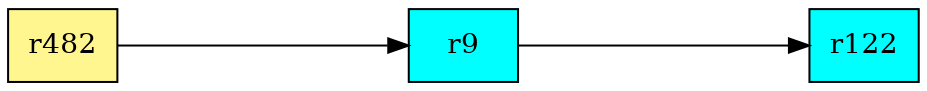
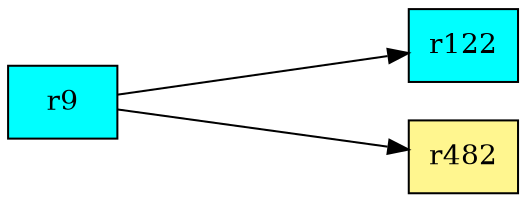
(253, 46) -> (253, 128)
